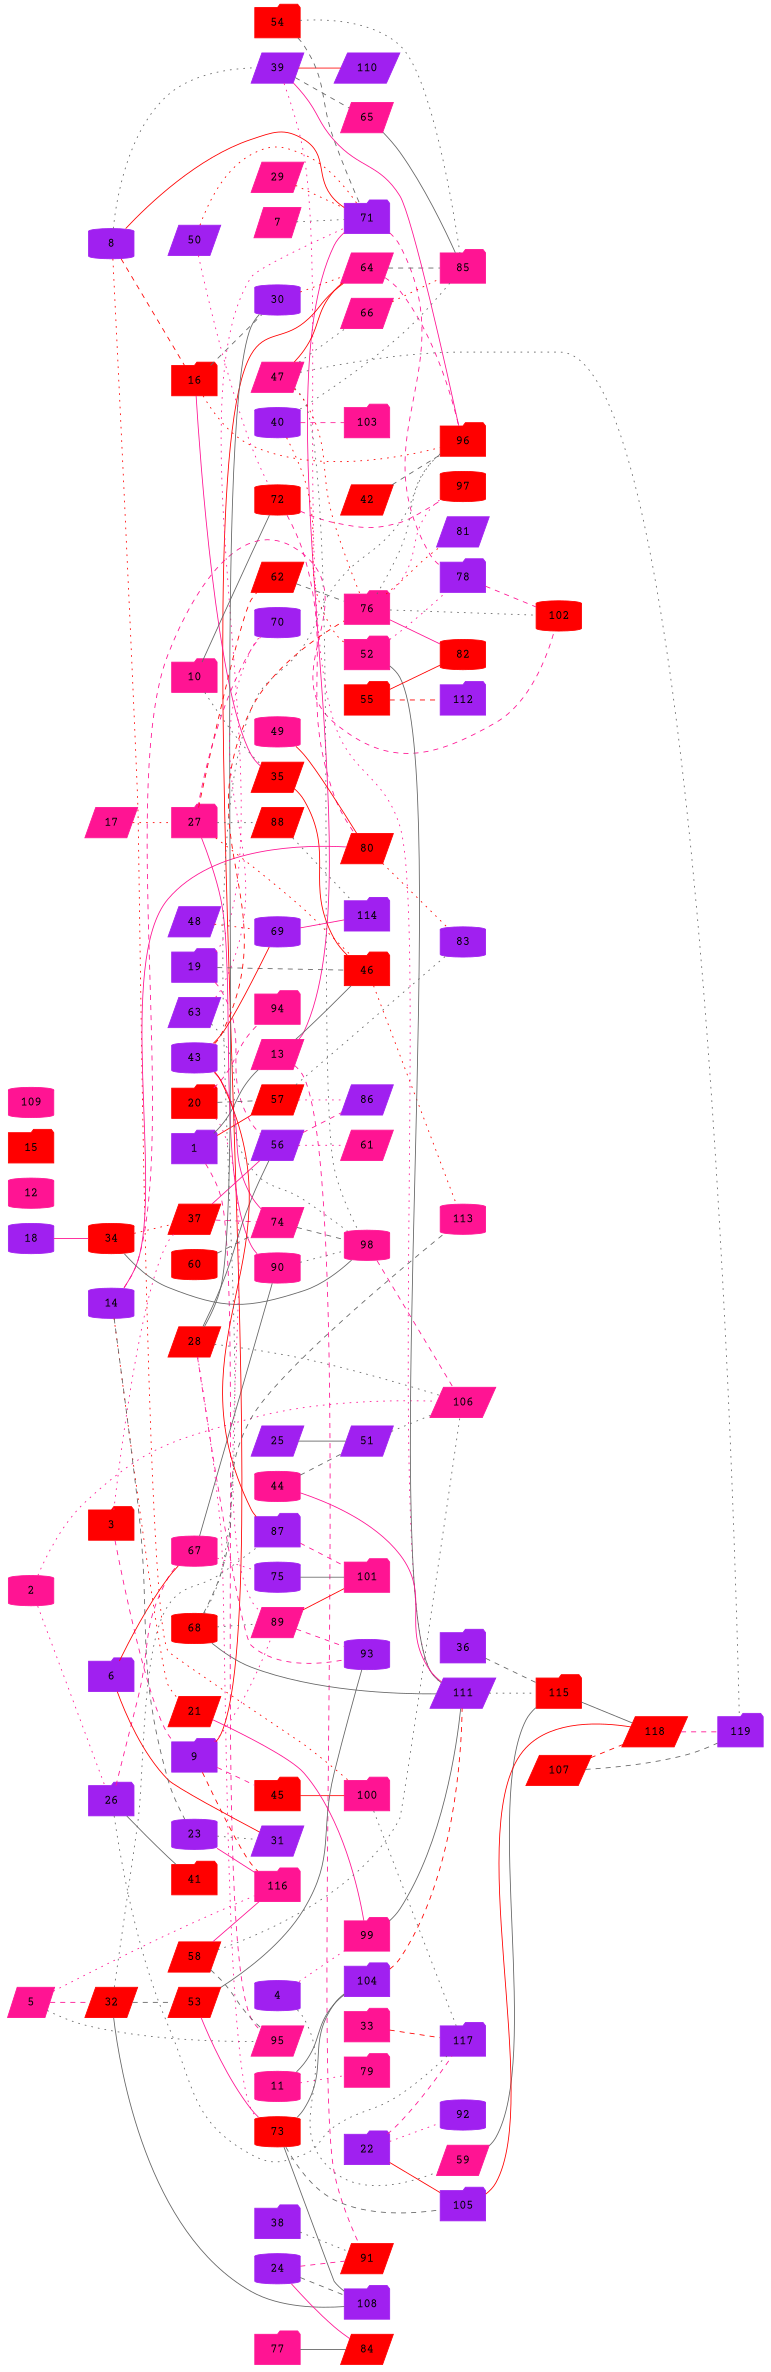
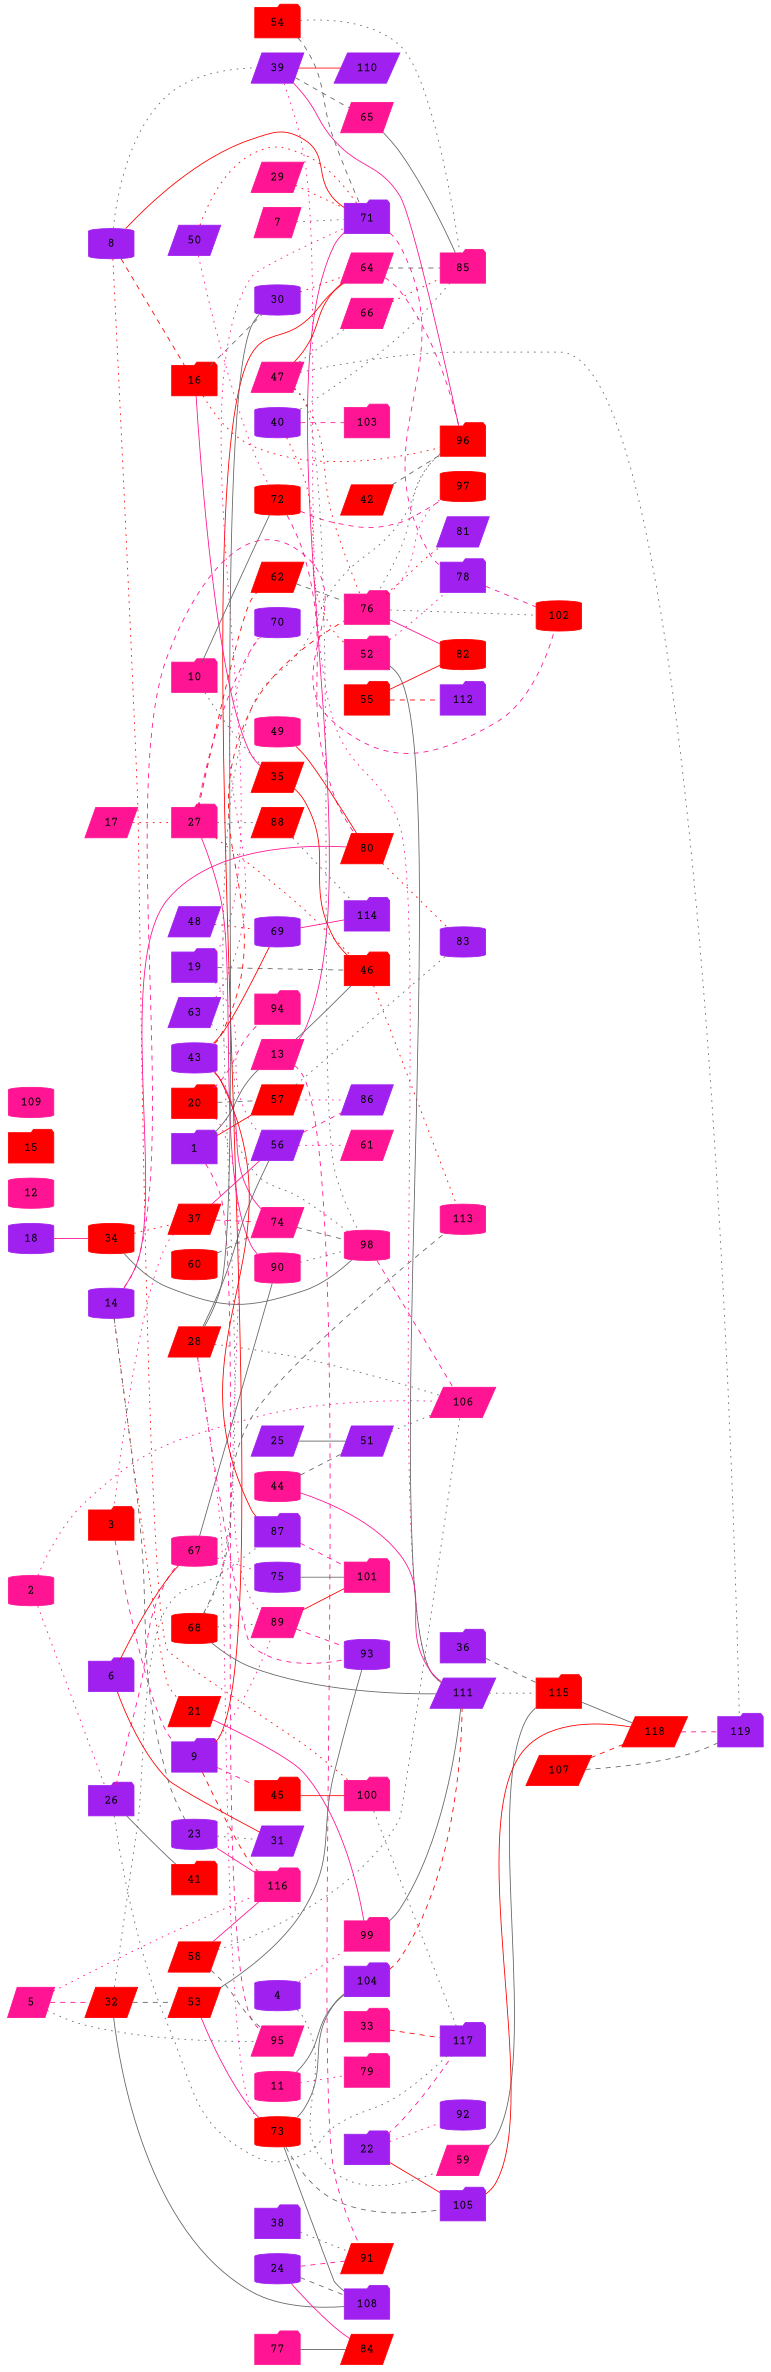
(236, 1059) -> (236, 1059)
